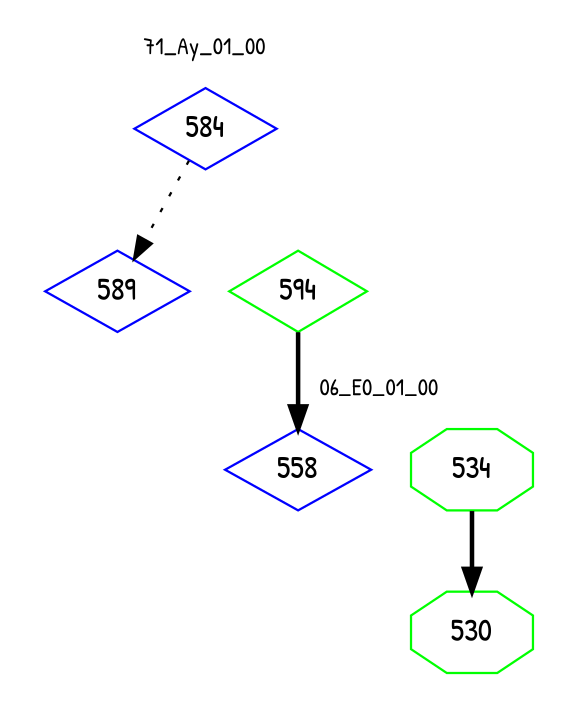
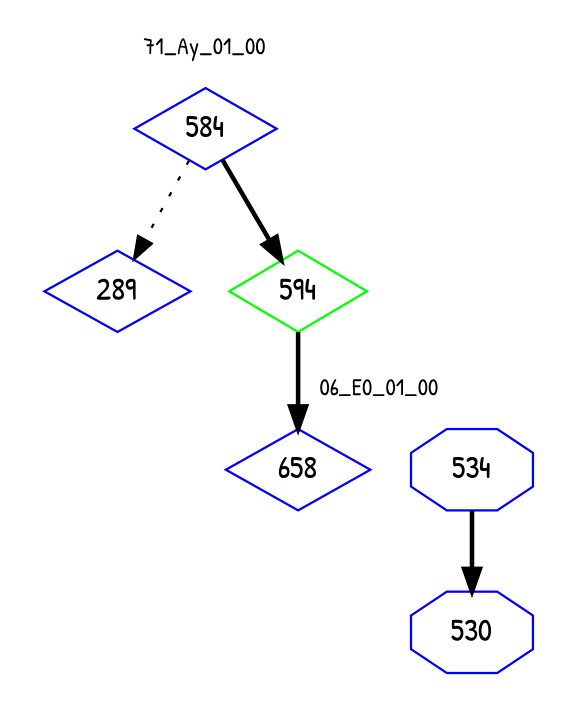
none -> (246, 200)
(117, 291) -> (117, 291)
(298, 470) -> (298, 470)
(472, 470) -> (472, 470)
(472, 632) -> (472, 632)
